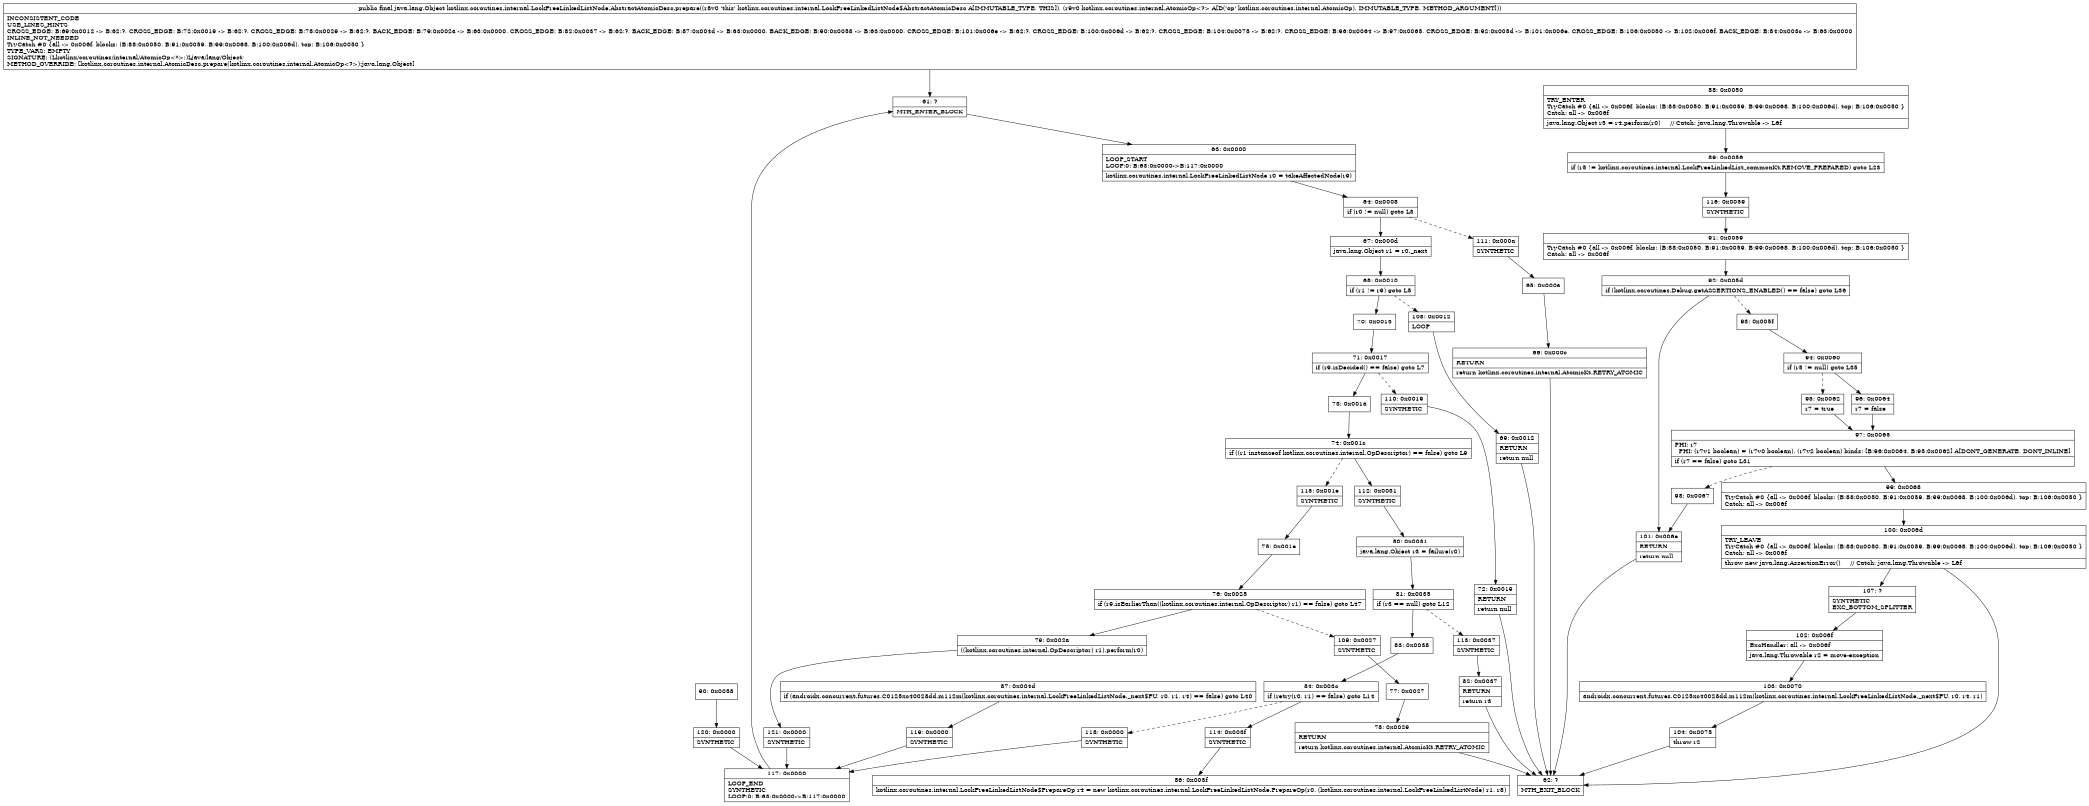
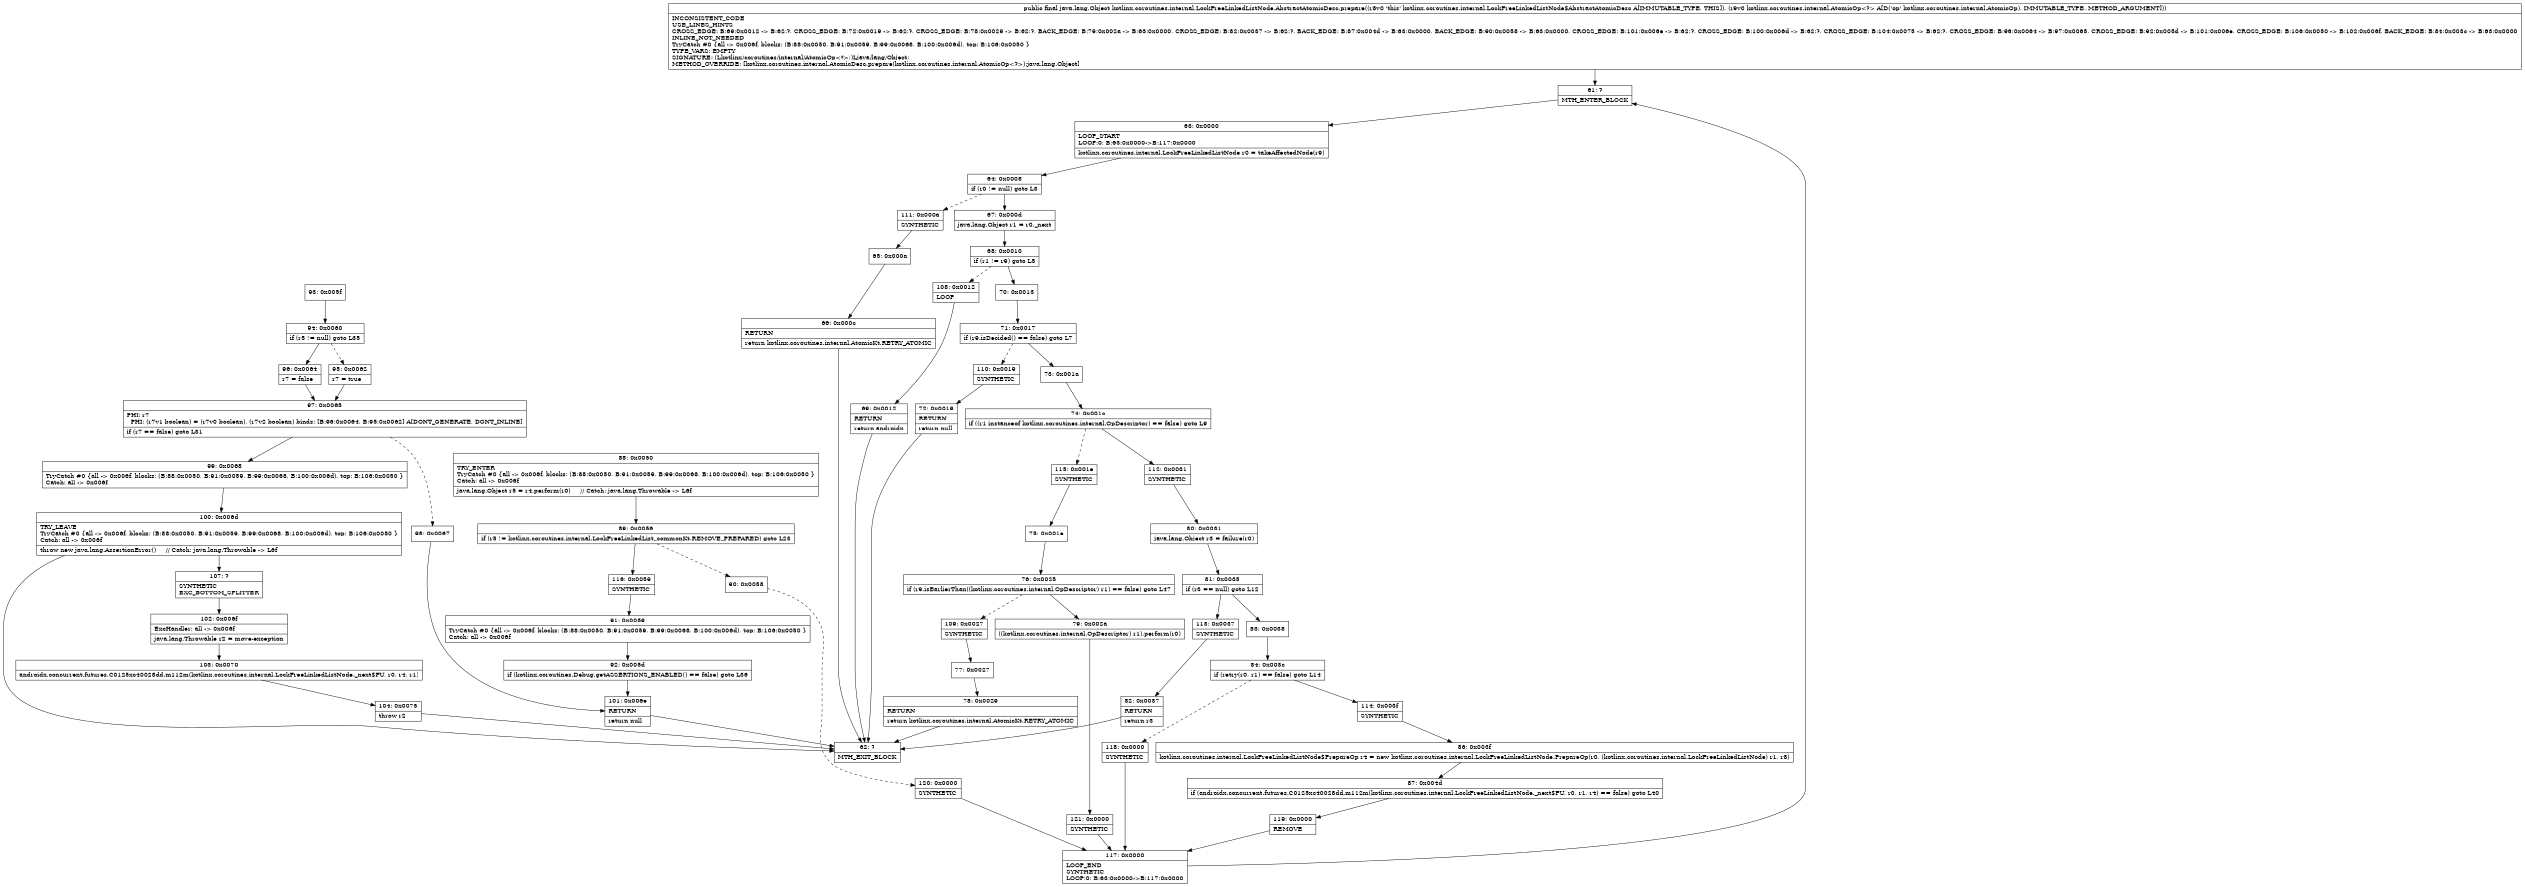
(1741, 303) -> none
(1517, 458) -> (879, 429)
none -> (692, 559)
(1443, 621) -> (1219, 605)
(716, 711) -> (822, 704)
(929, 743) -> (1288, 829)
none -> (1452, 769)
